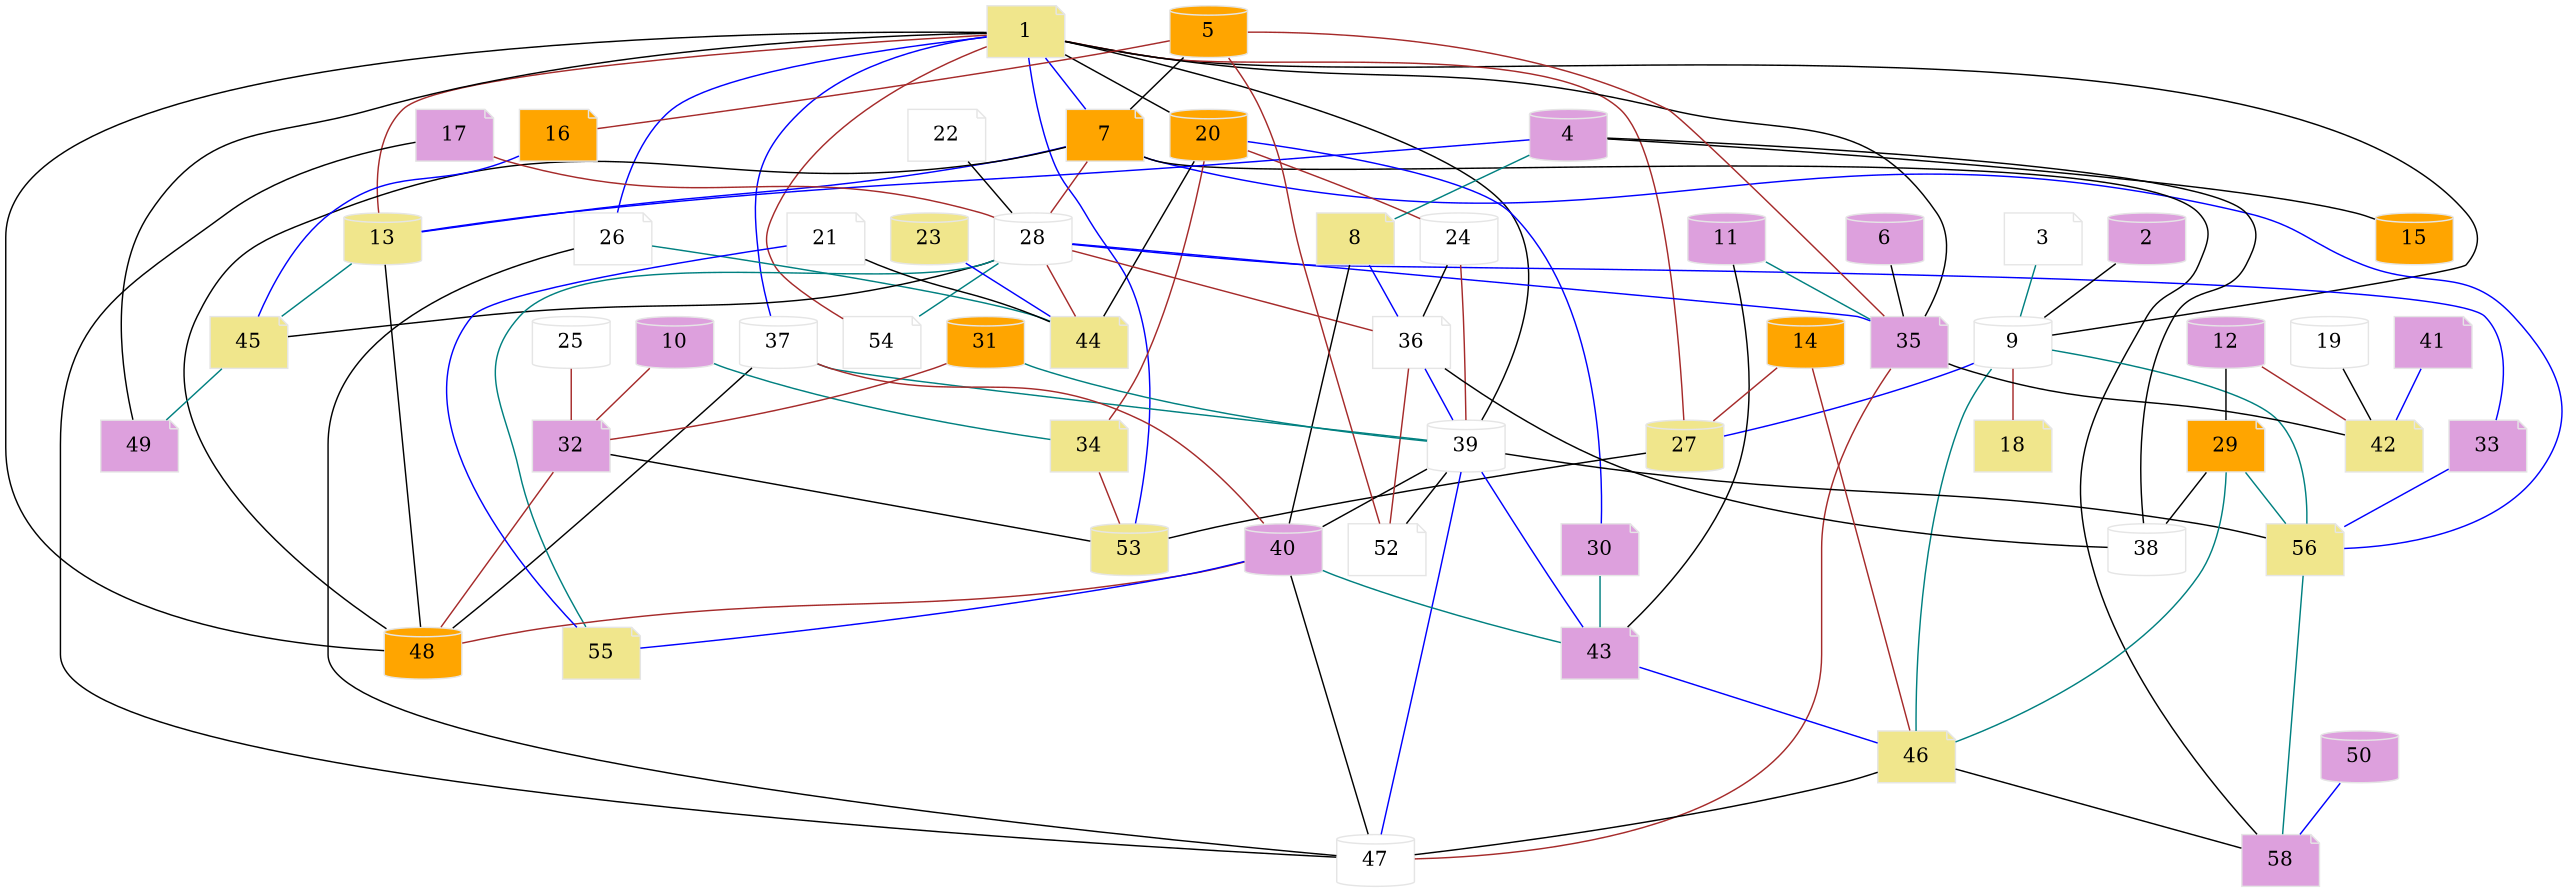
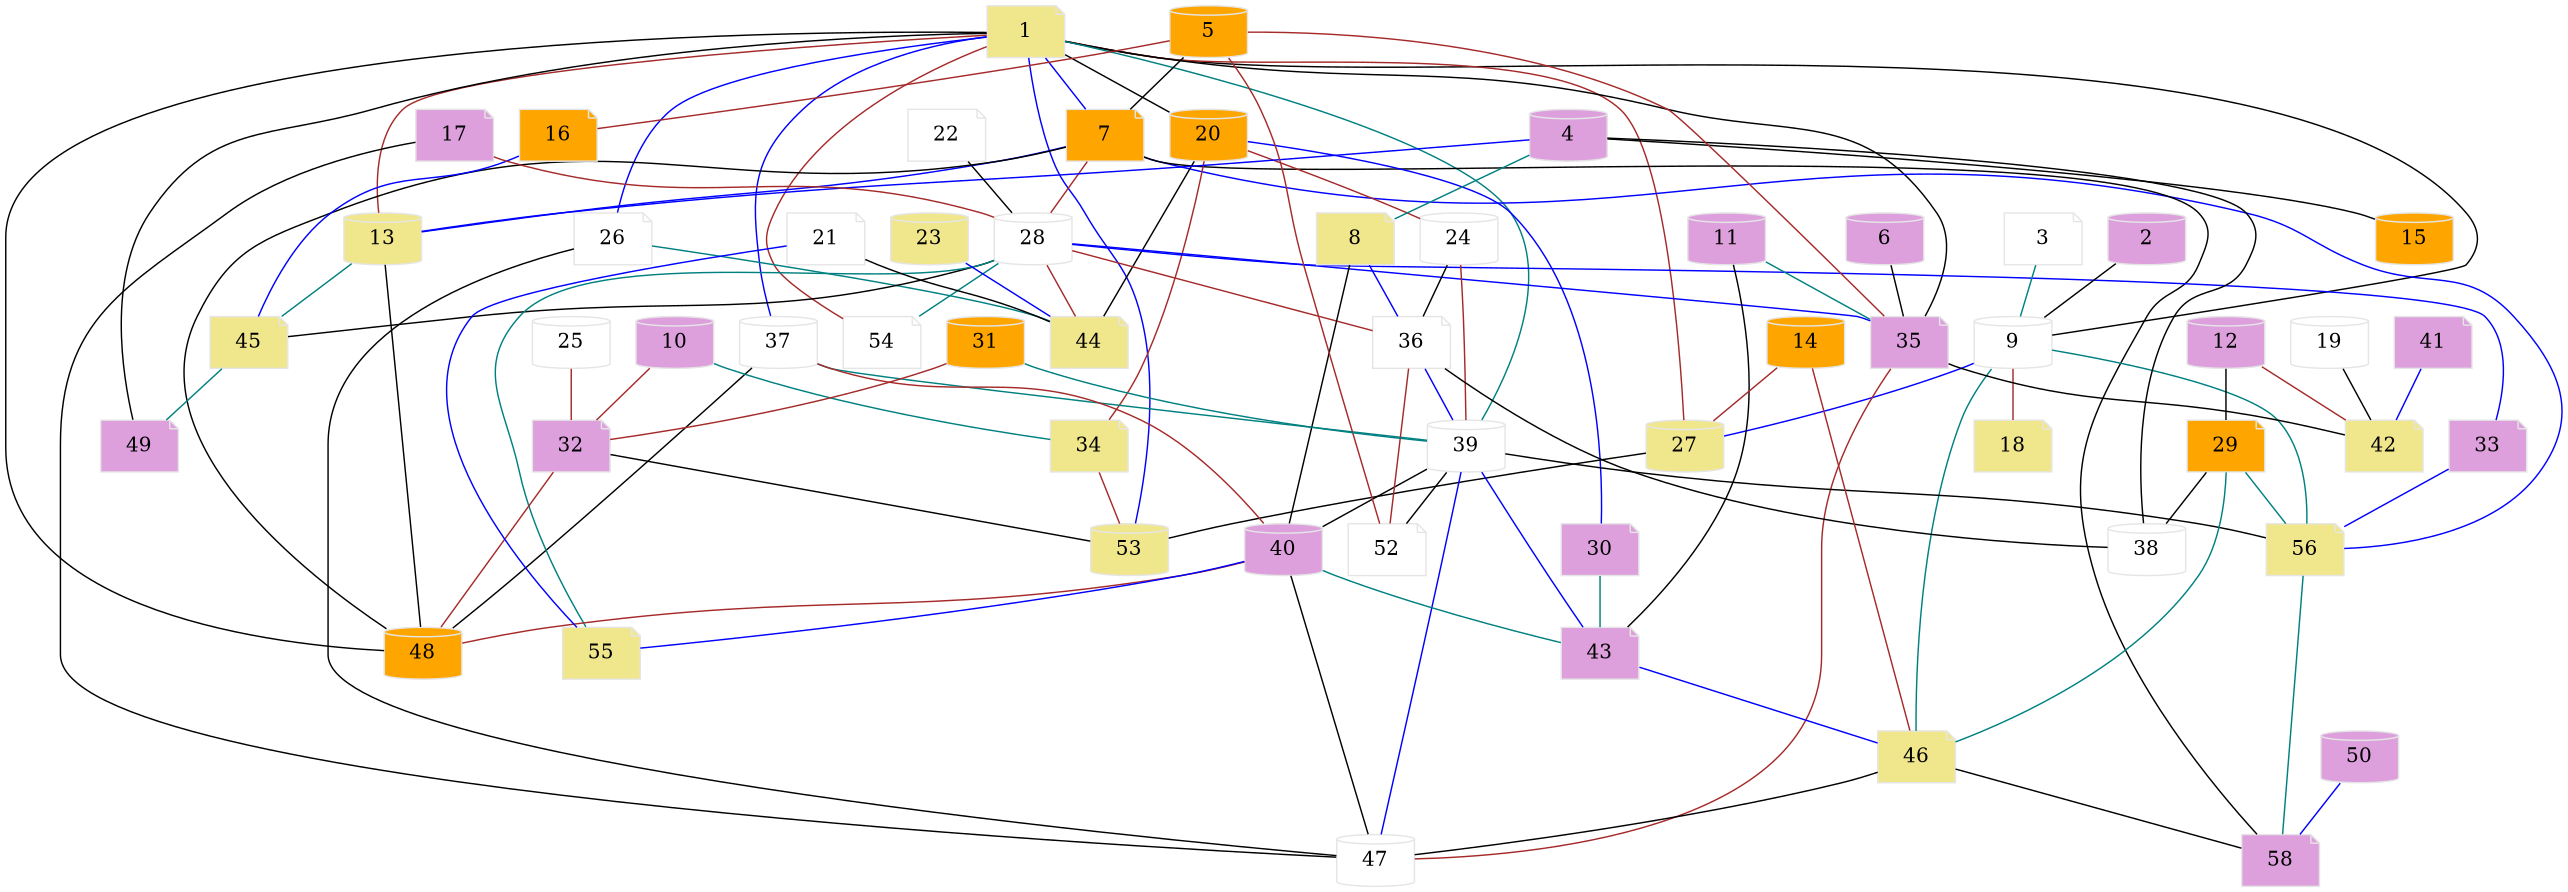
(1385, 135) -> (1385, 135)
